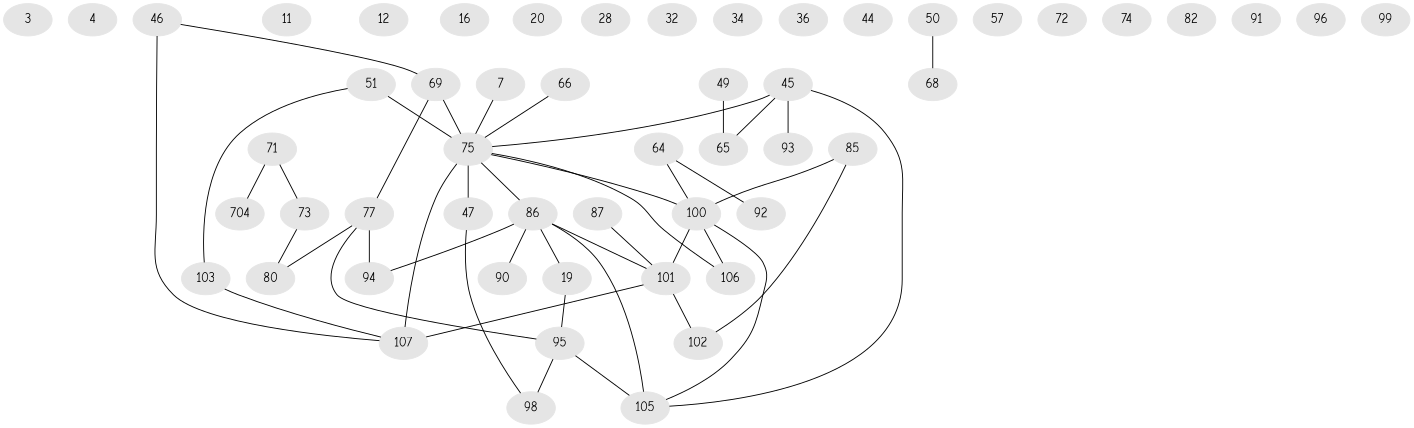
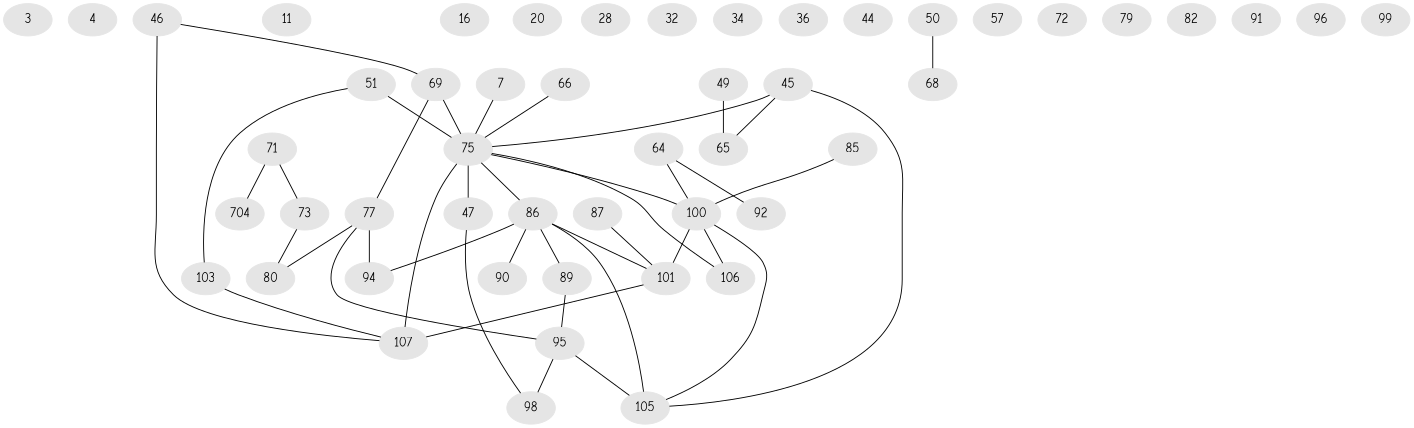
(384, 20) -> none
(1127, 20) -> (1127, 20)
(788, 149) -> none
(567, 279) -> (567, 279)
(698, 343) -> none
